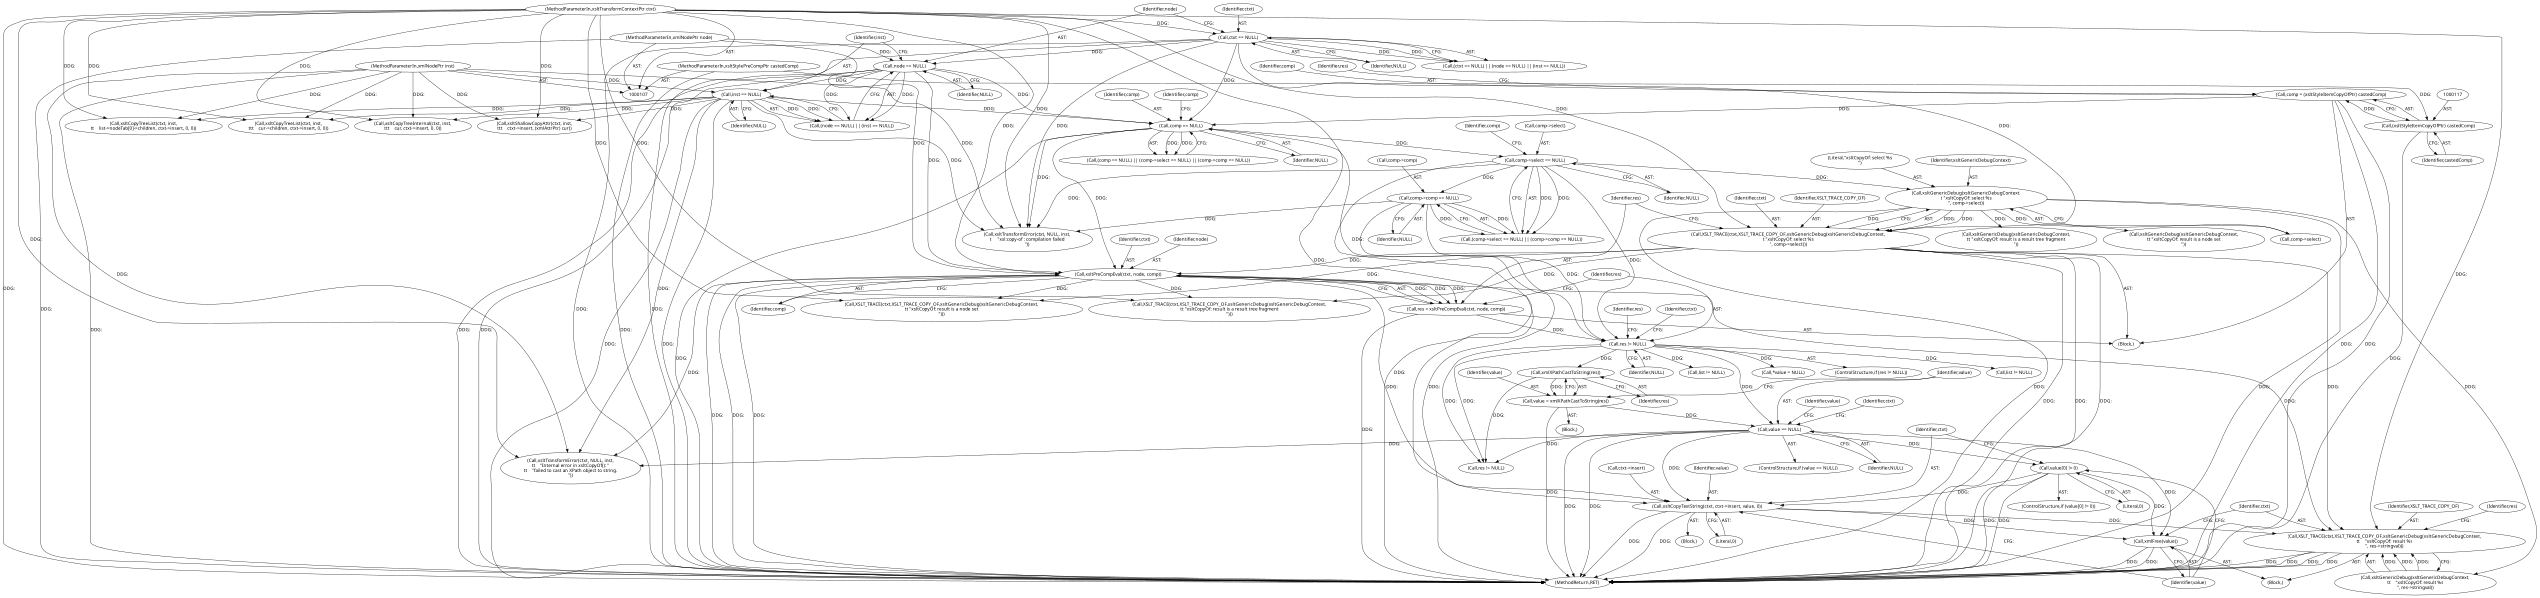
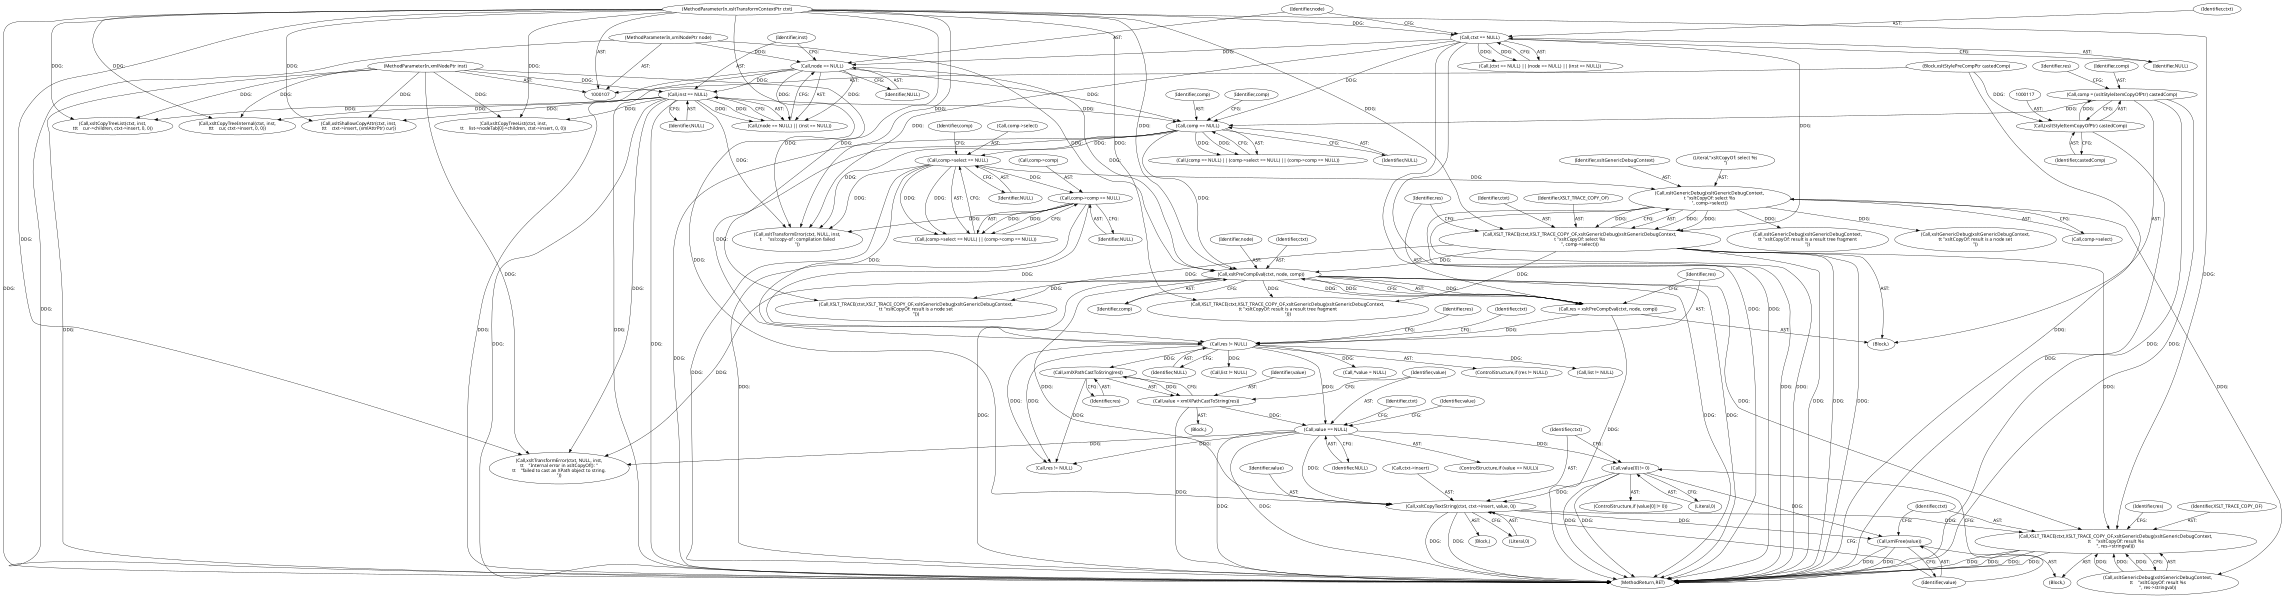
(738, 66) -> (1966, 66)
(2015, 444) -> none
